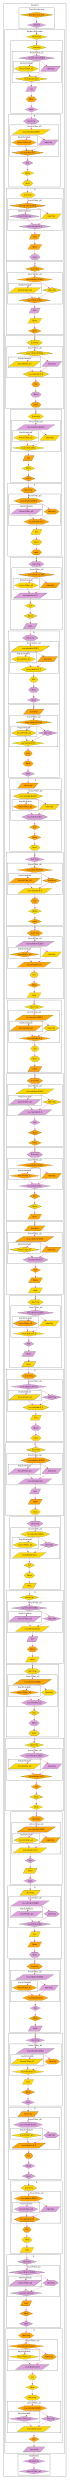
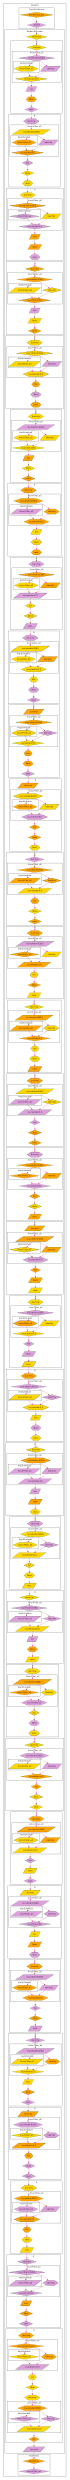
(34, 2461) -> (34, 2461)
